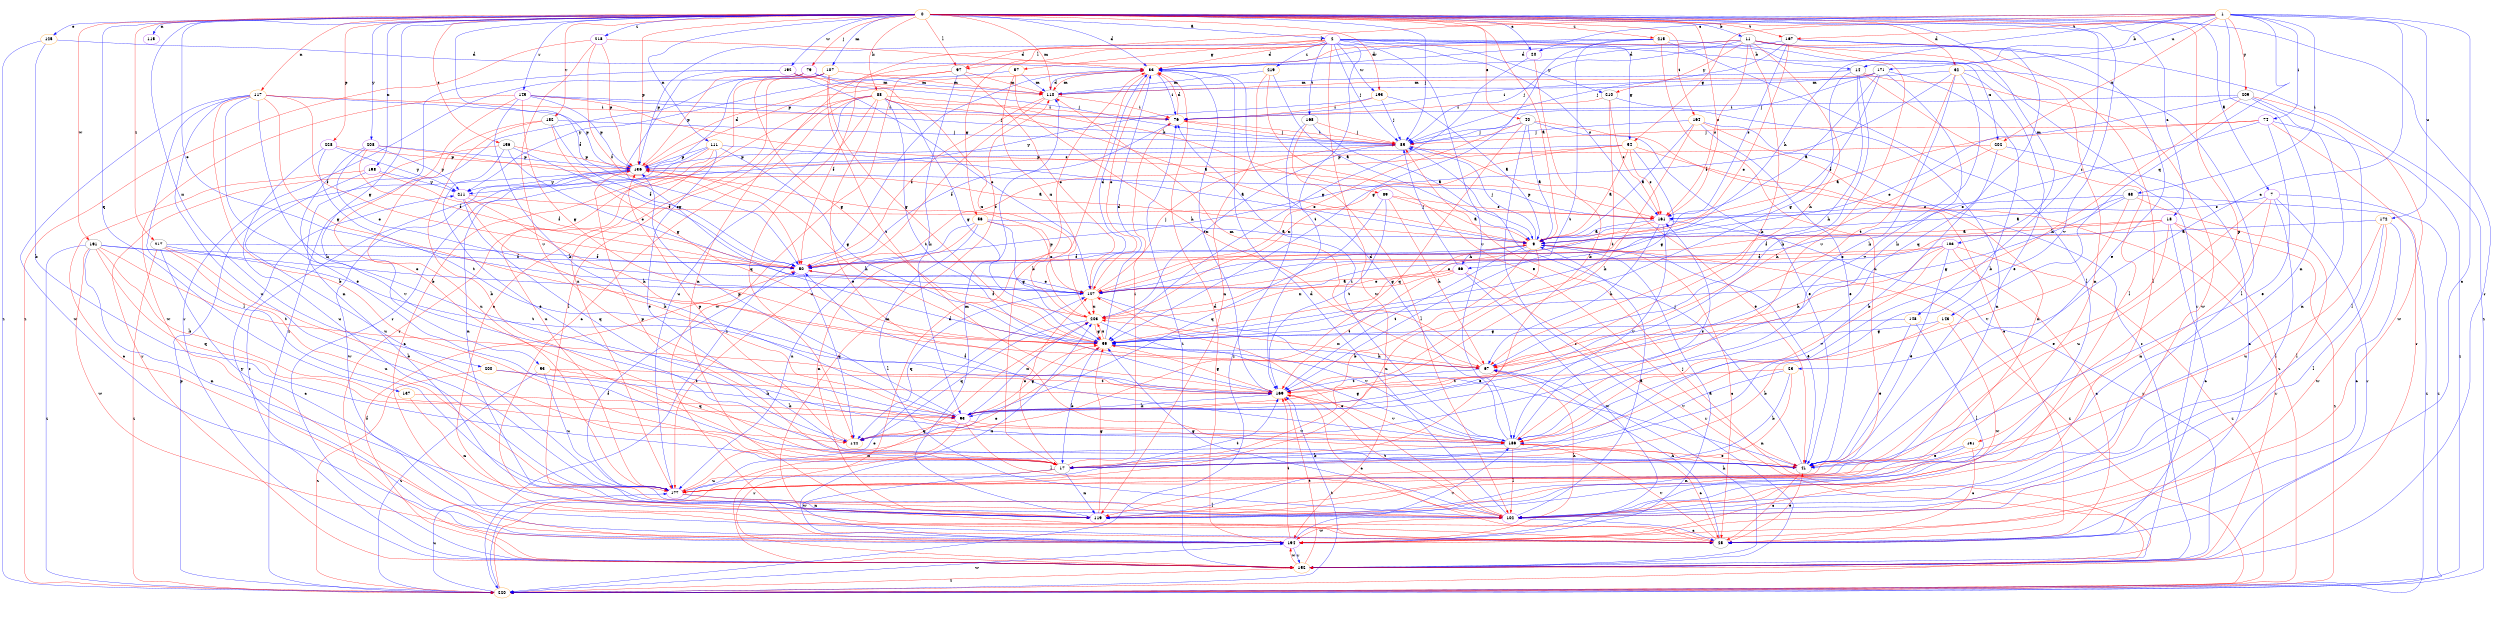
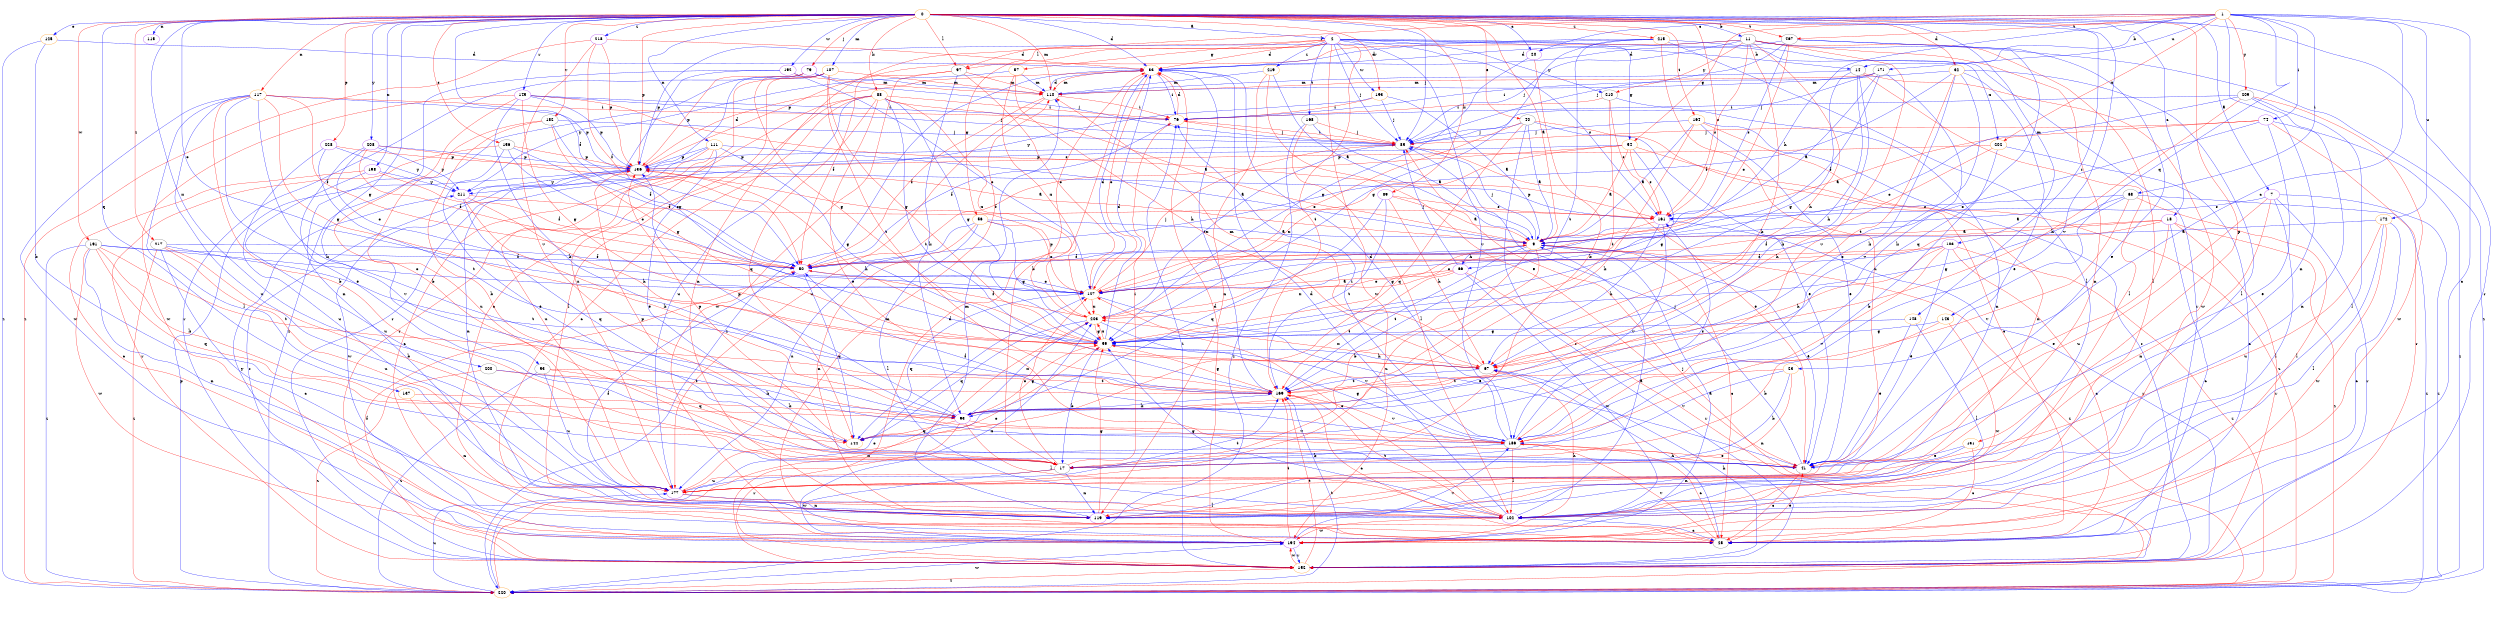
(1789, 39) -> (1789, 39)
(1085, 122) -> (1367, 24)
(1302, 189) -> (1302, 189)
(1597, 229) -> none
(489, 369) -> (489, 369)
(542, 369) -> (542, 369)
(1720, 405) -> none
